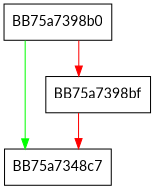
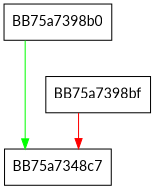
(79, 53) -> none
